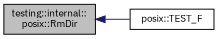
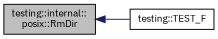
(172, 19) -> (172, 19)
